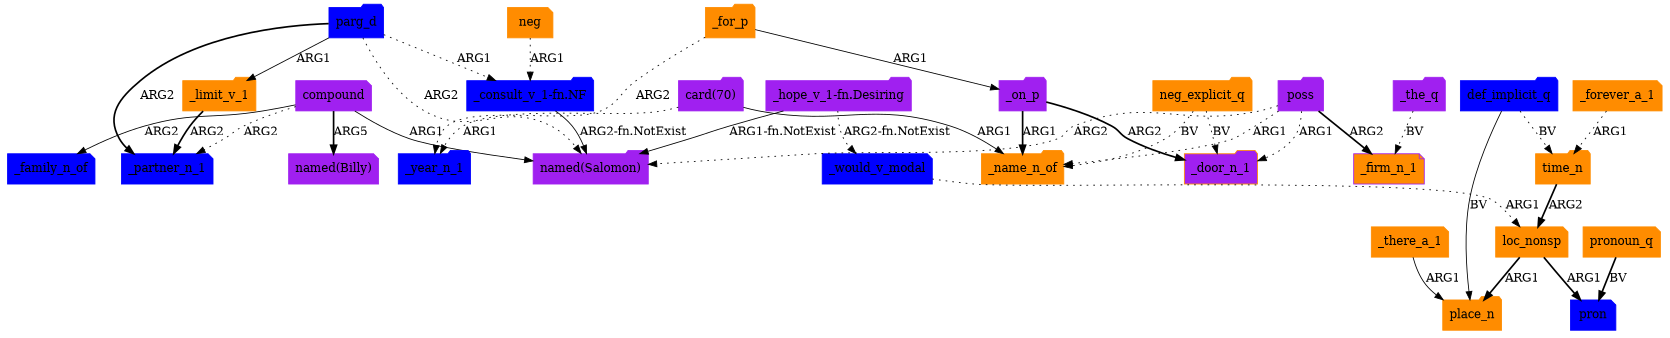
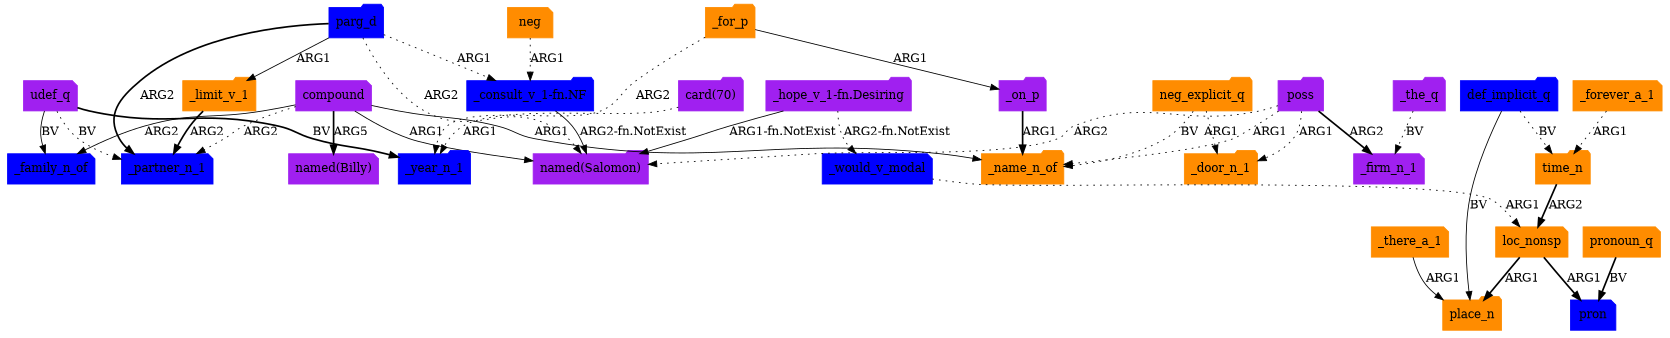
none -> (50, 96)
(873, 114) -> (670, 153)
(1113, 127) -> none
(1221, 132) -> (1221, 132)
(1221, 169) -> (1221, 169)
(1389, 169) -> (1389, 169)
